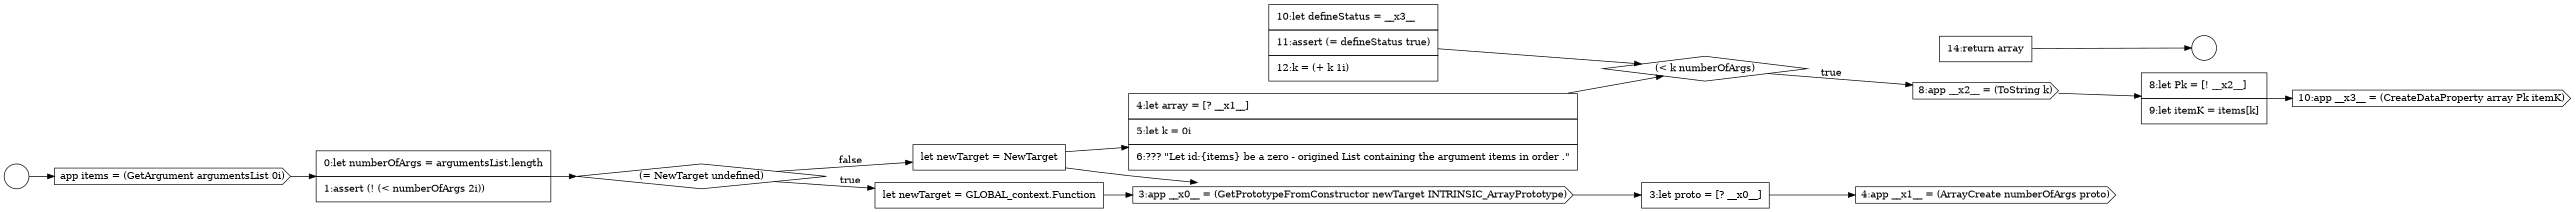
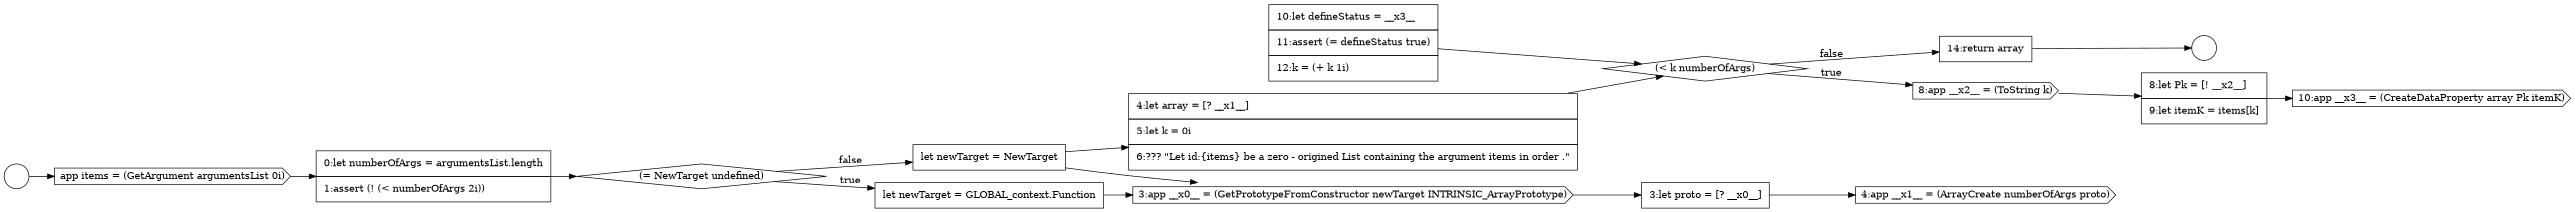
none -> (1851, 58)
